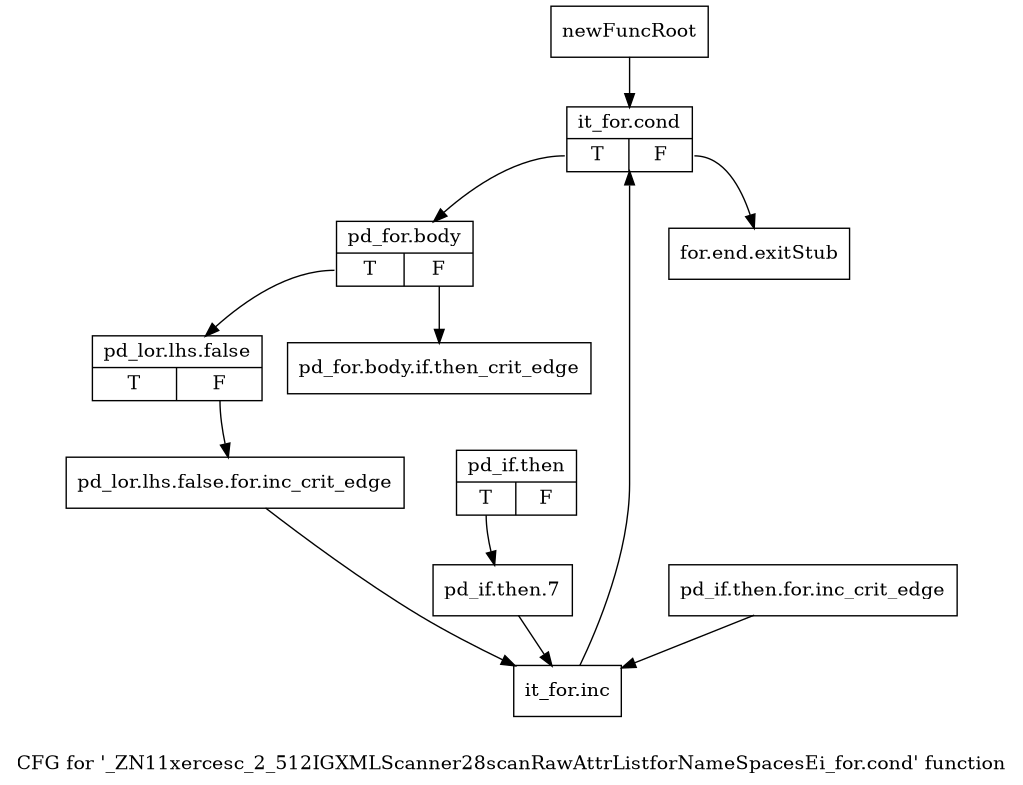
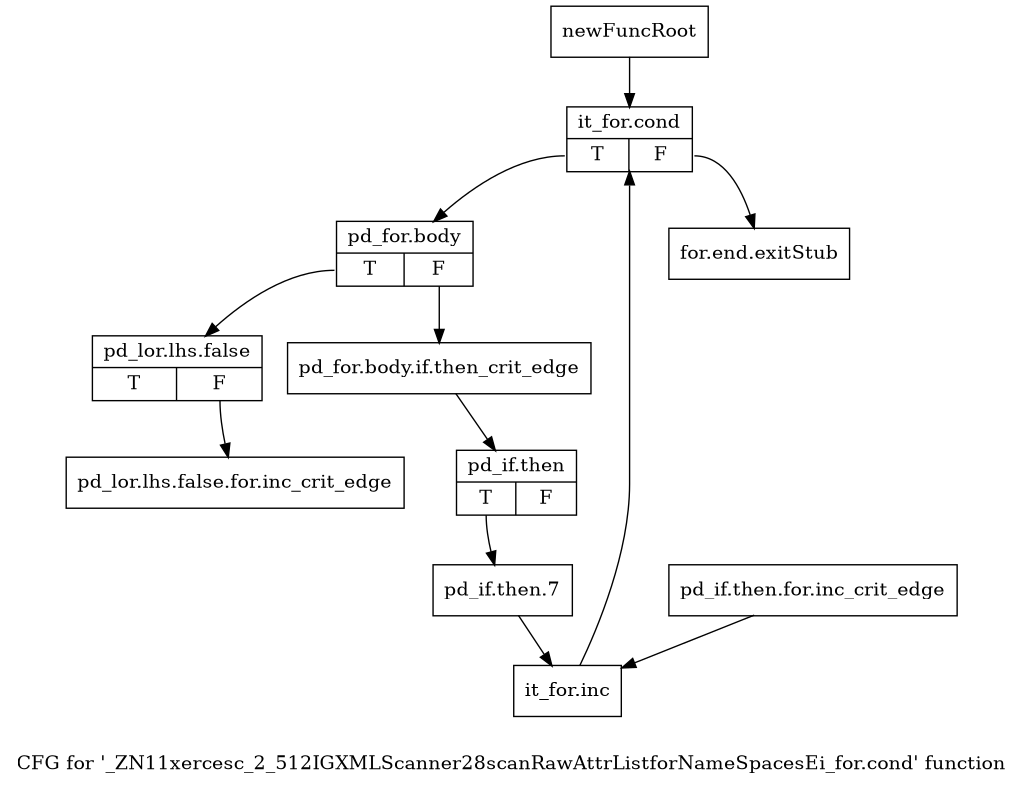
none -> (472, 416)
(380, 590) -> none
